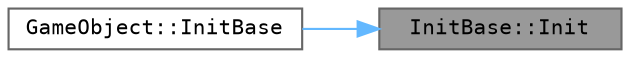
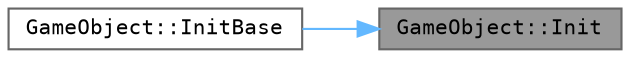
(500, 29) -> (500, 29)
